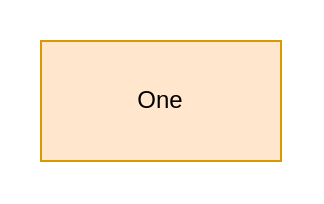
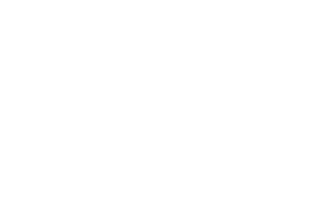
(161, 101) -> none
